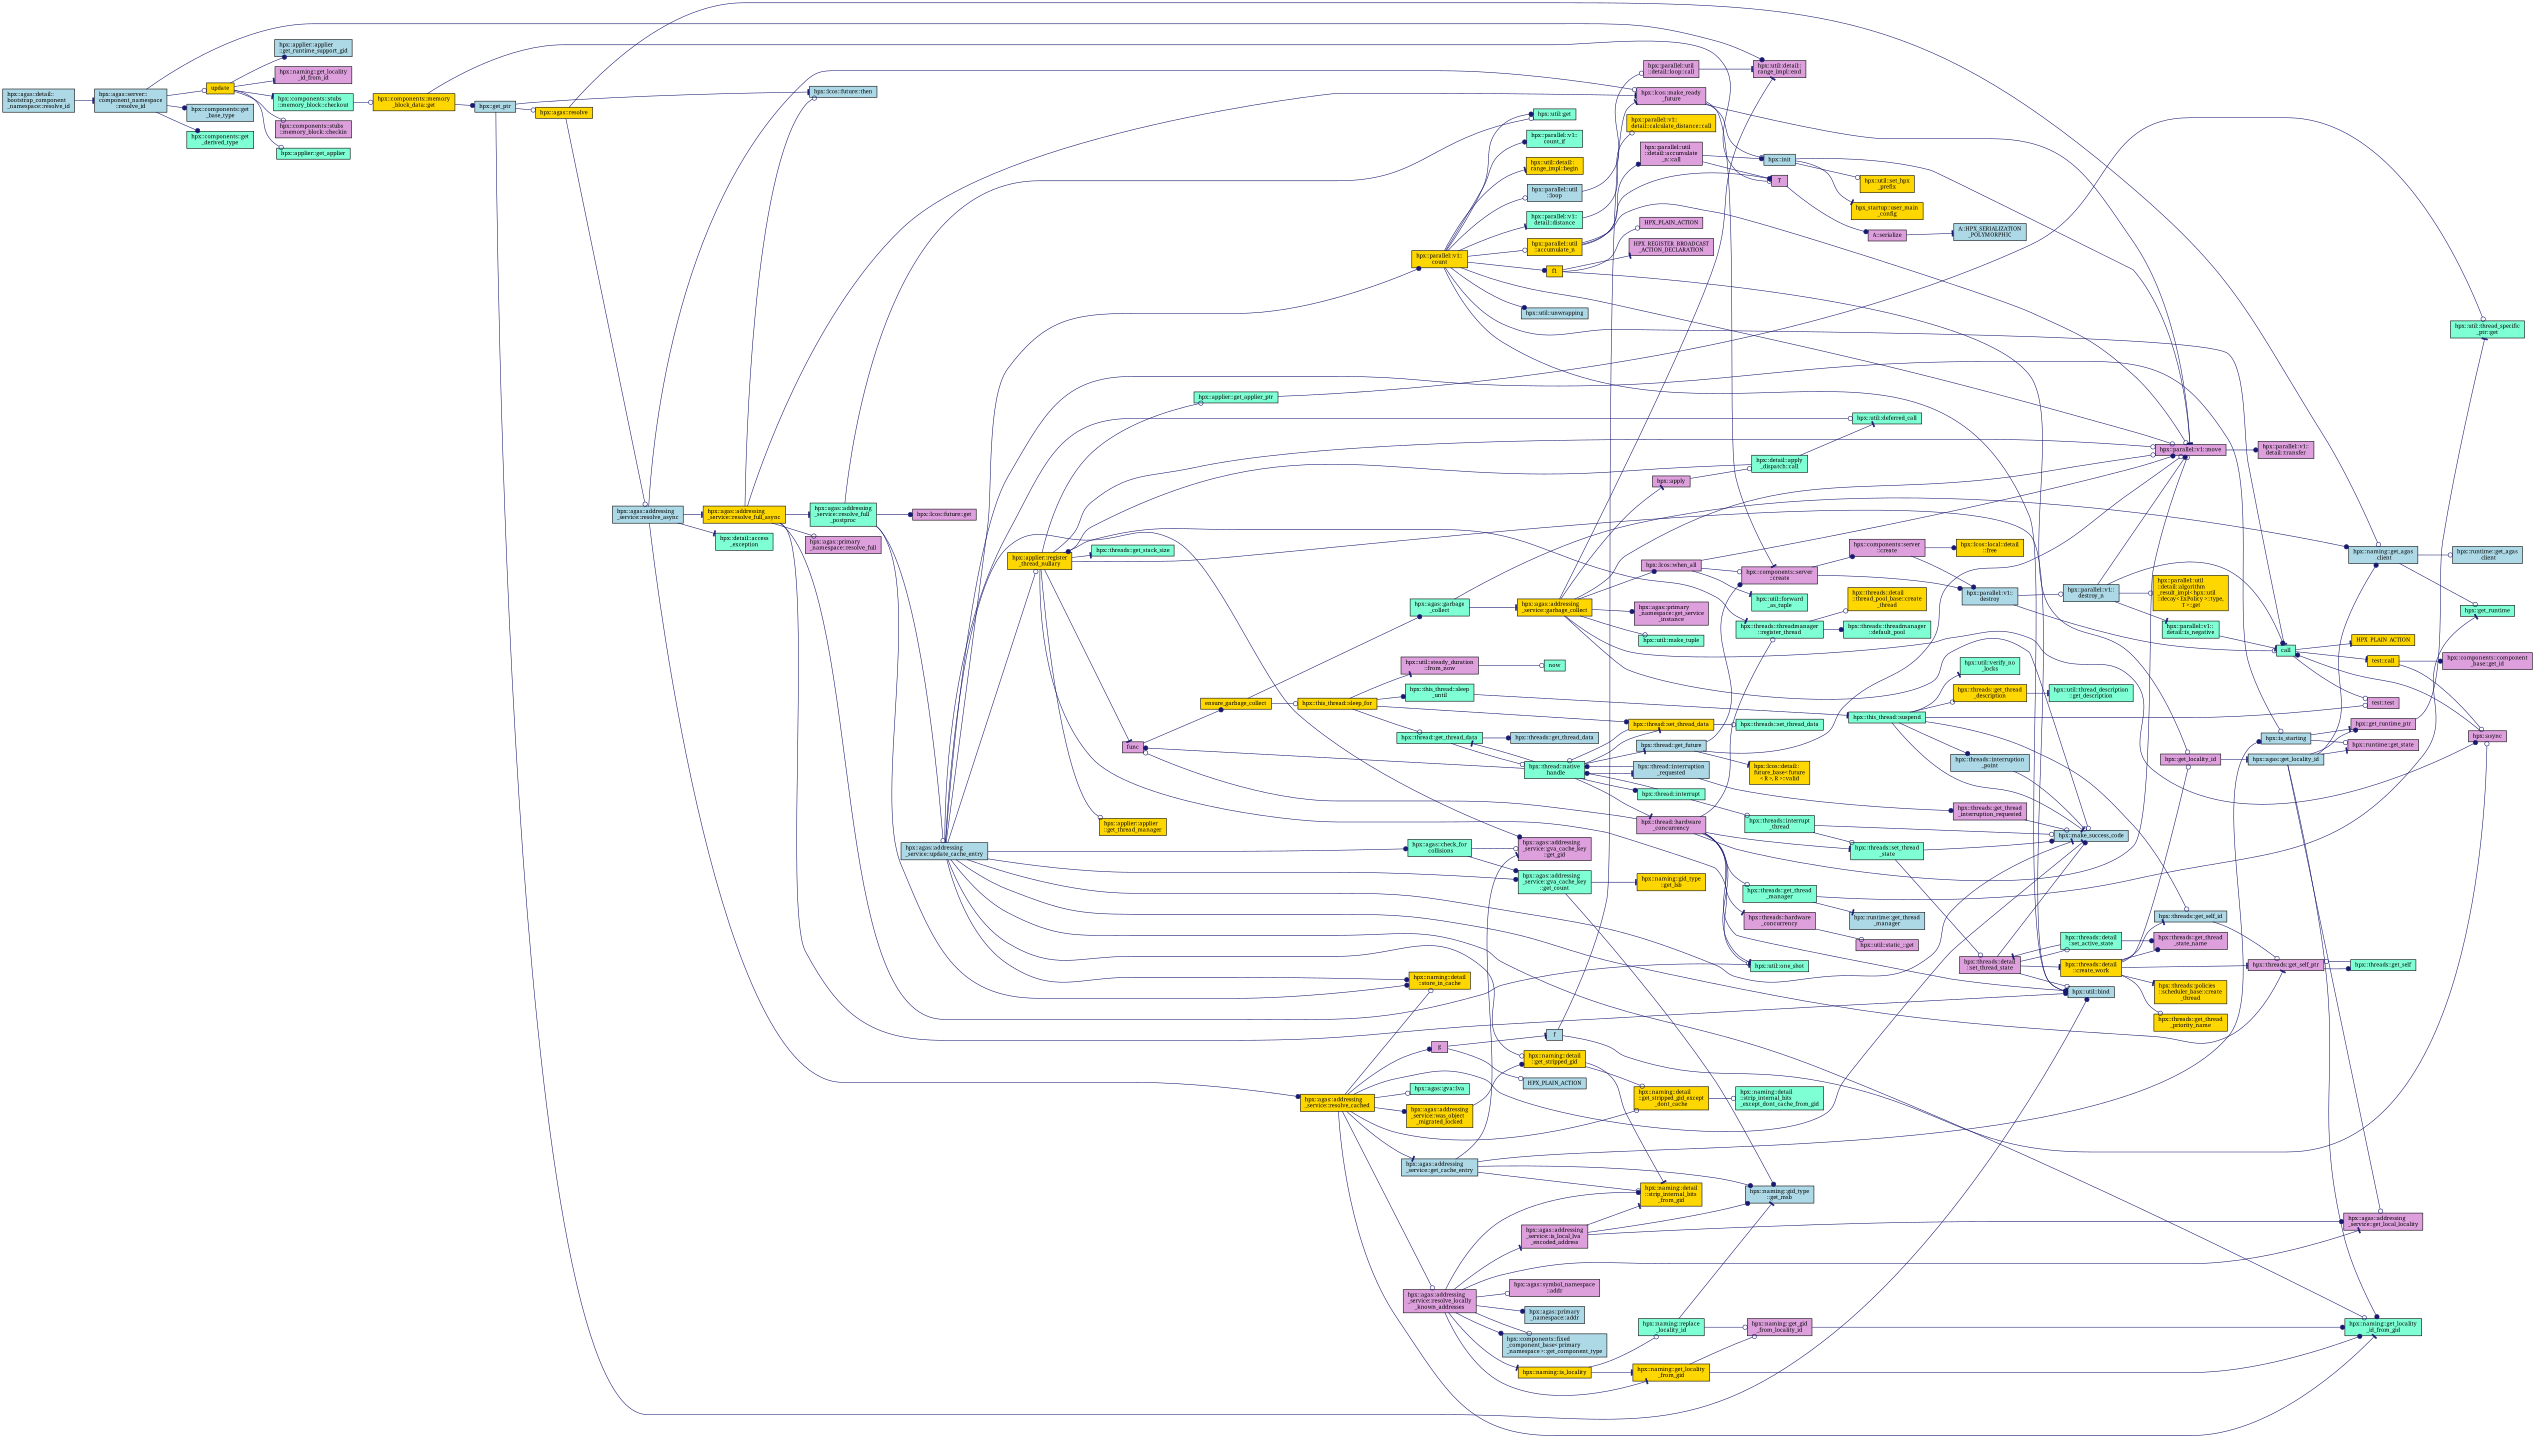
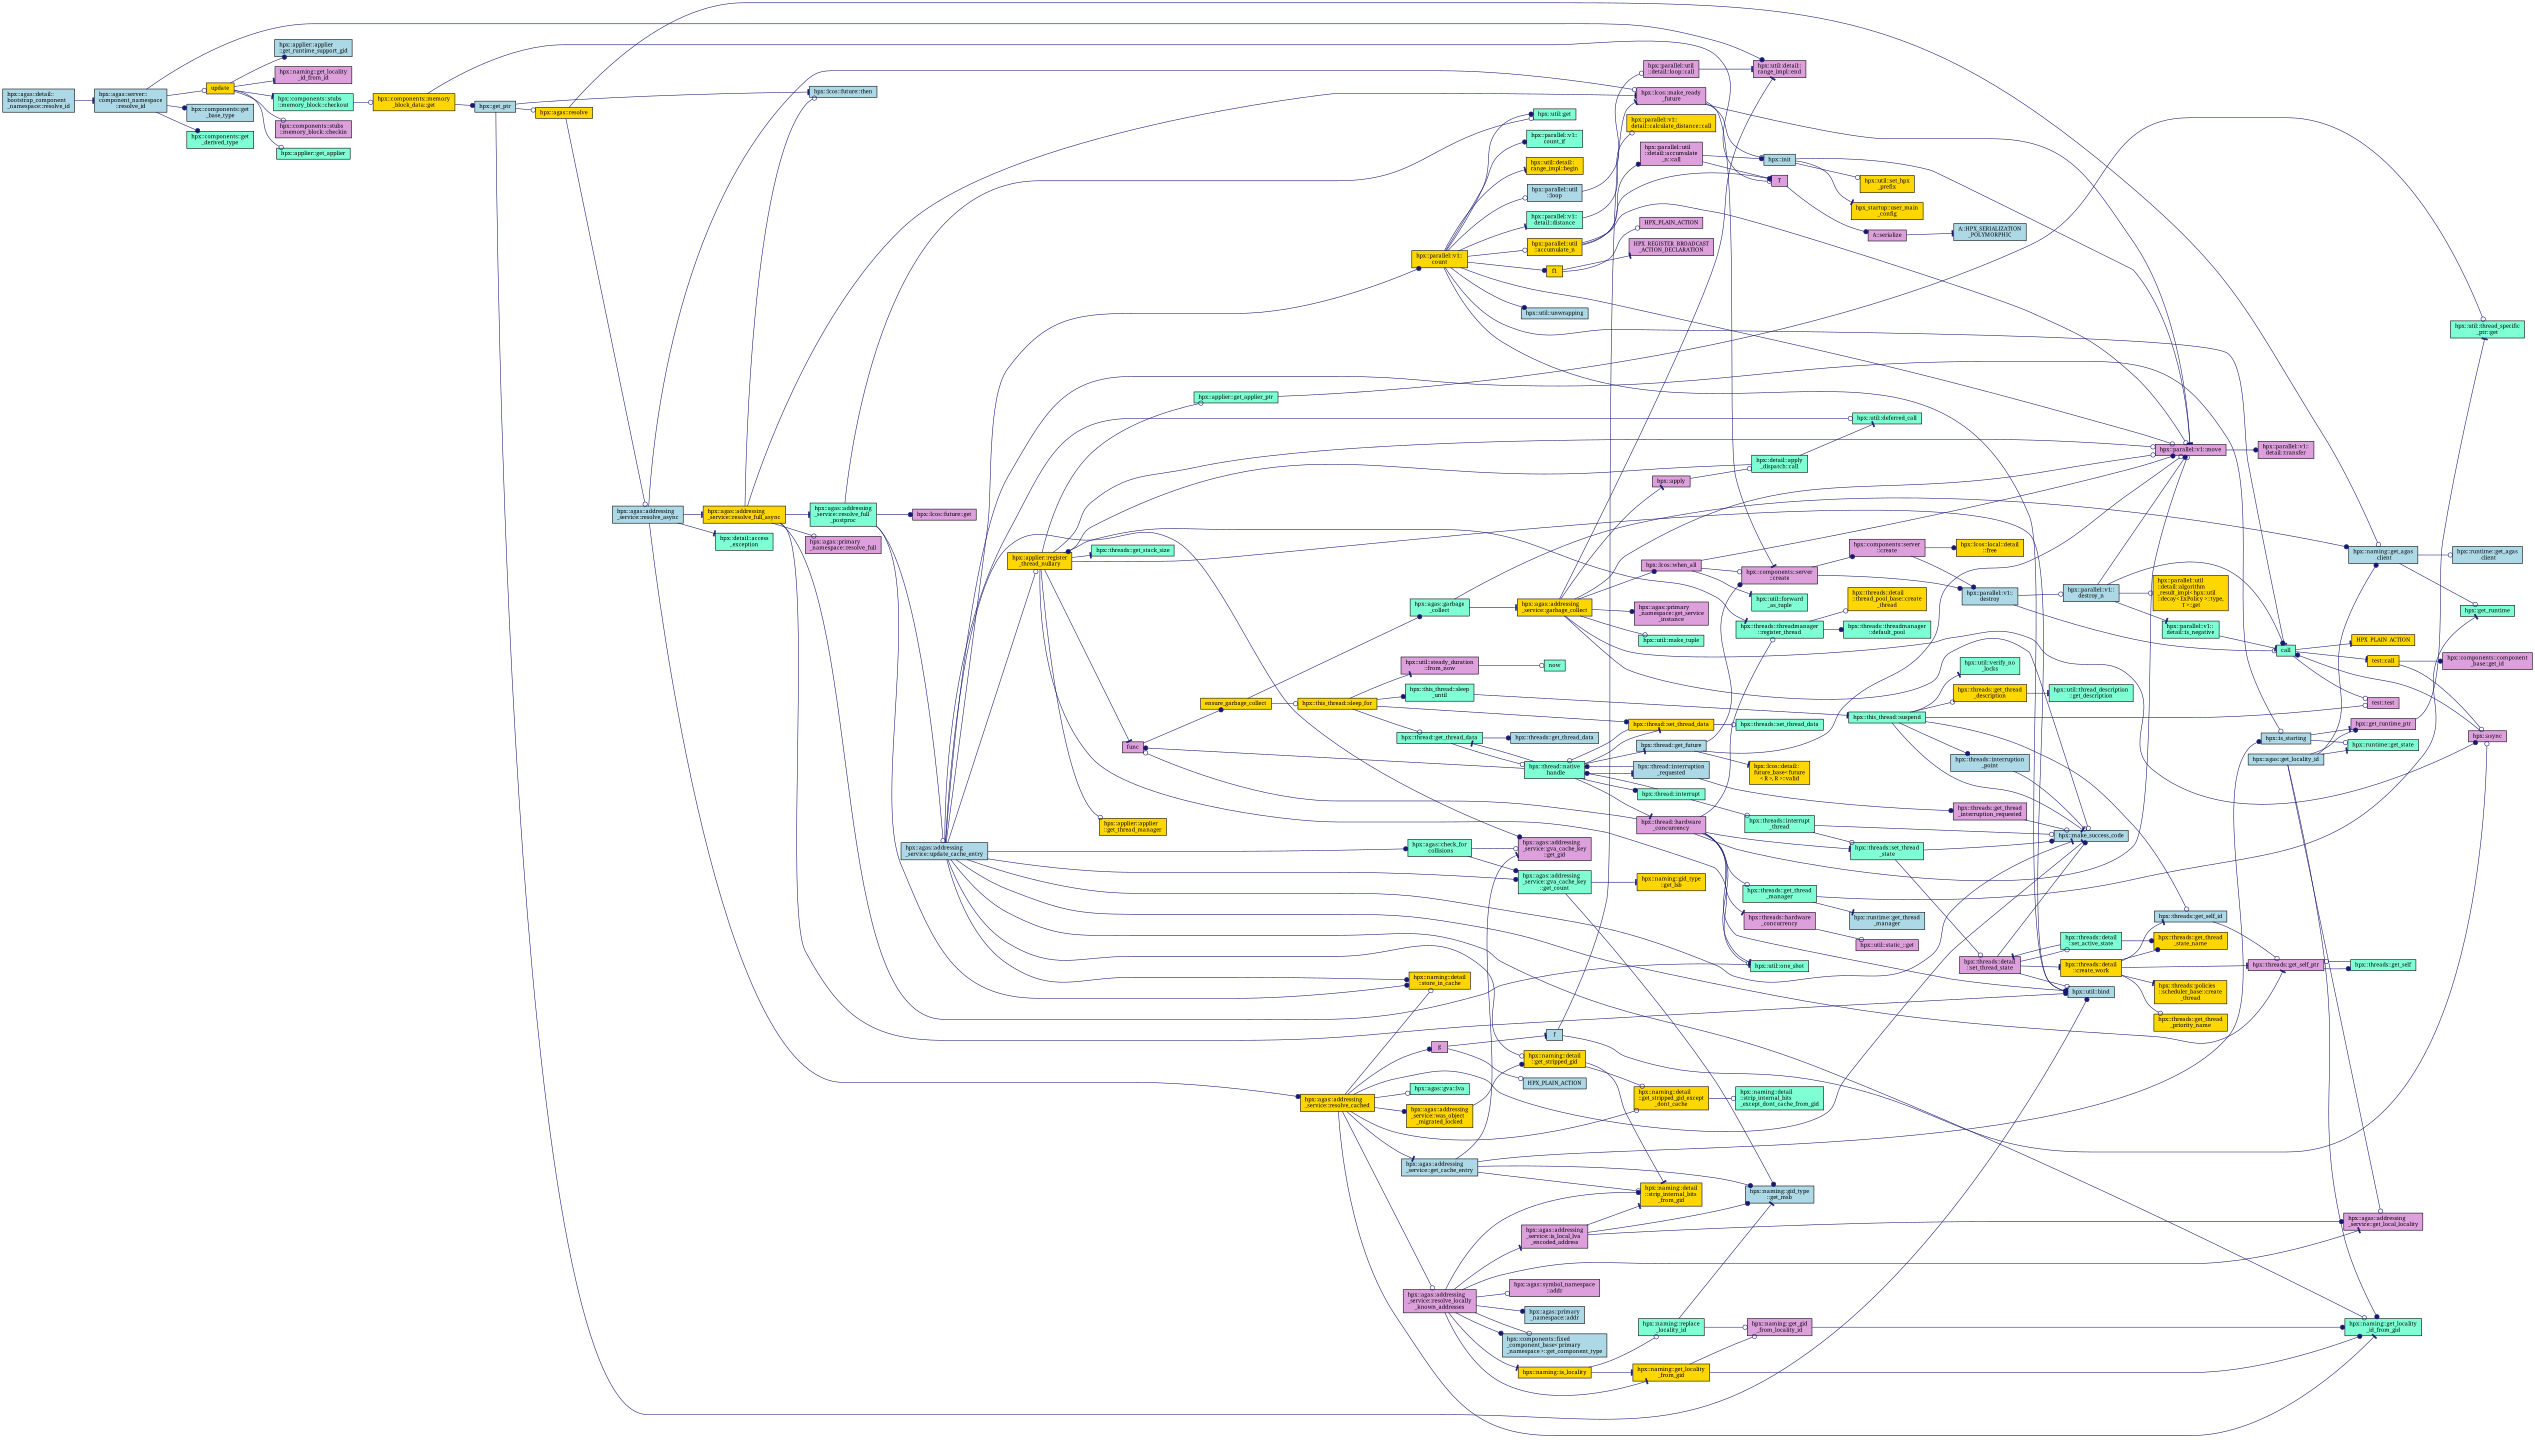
(2383, 745) -> (2383, 745)
(2191, 760) -> none
(2191, 941) -> (2191, 941)
